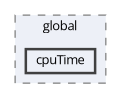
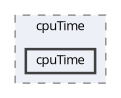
(60, 27) -> (60, 27)
